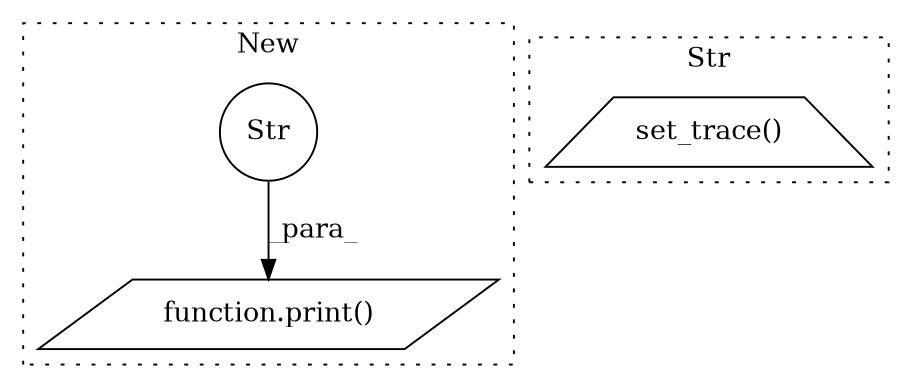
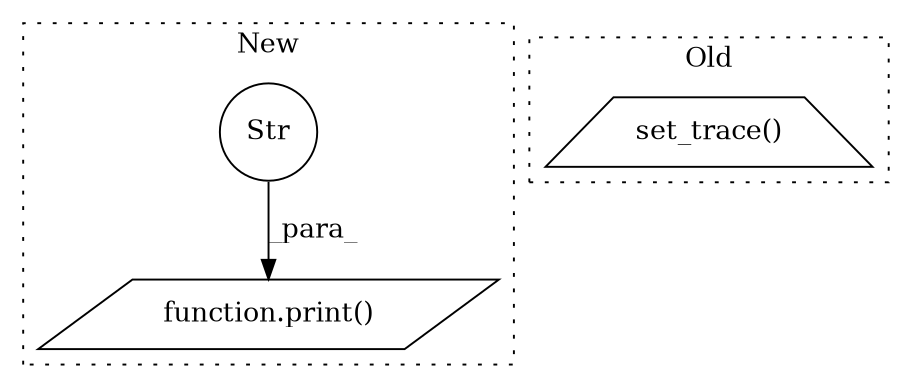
(709, 60) -> (709, 60)
